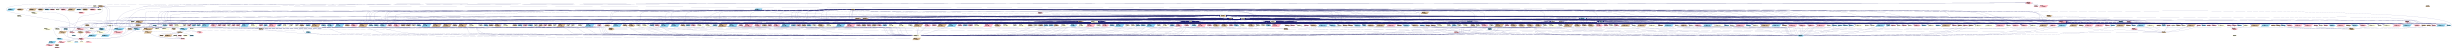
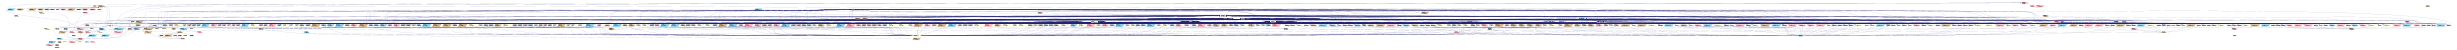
none -> (60, 42)
